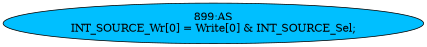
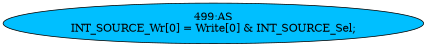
(213, 23) -> (213, 23)
